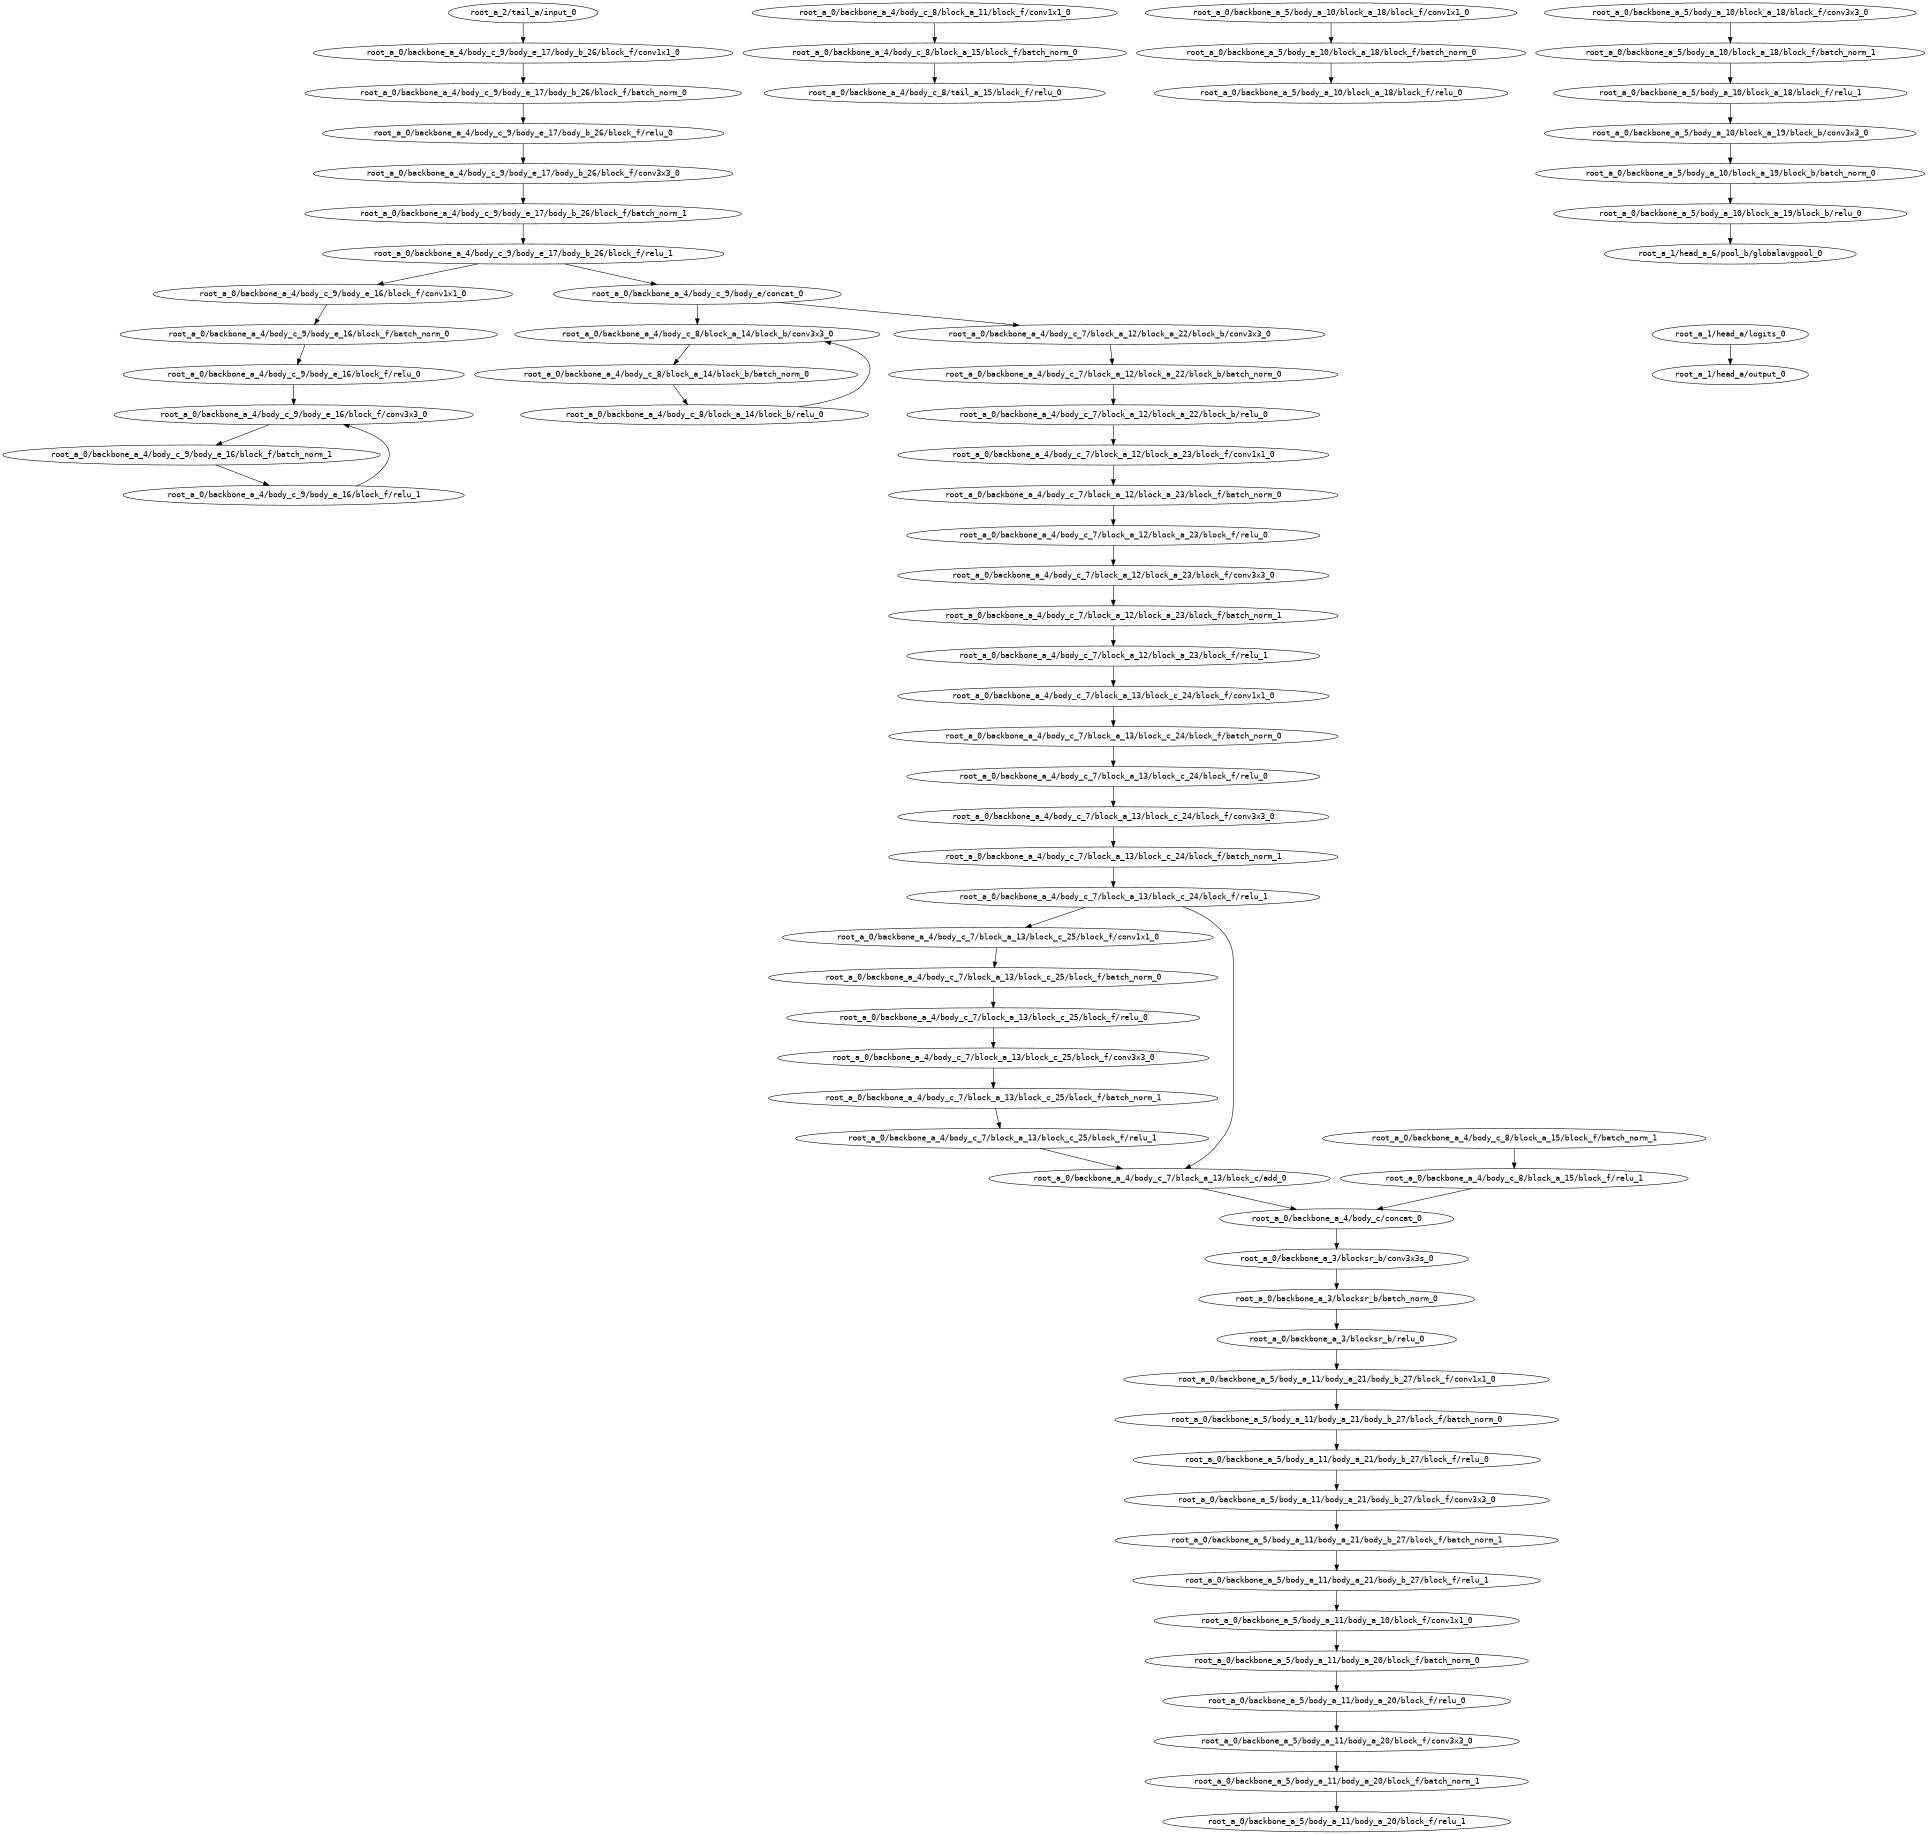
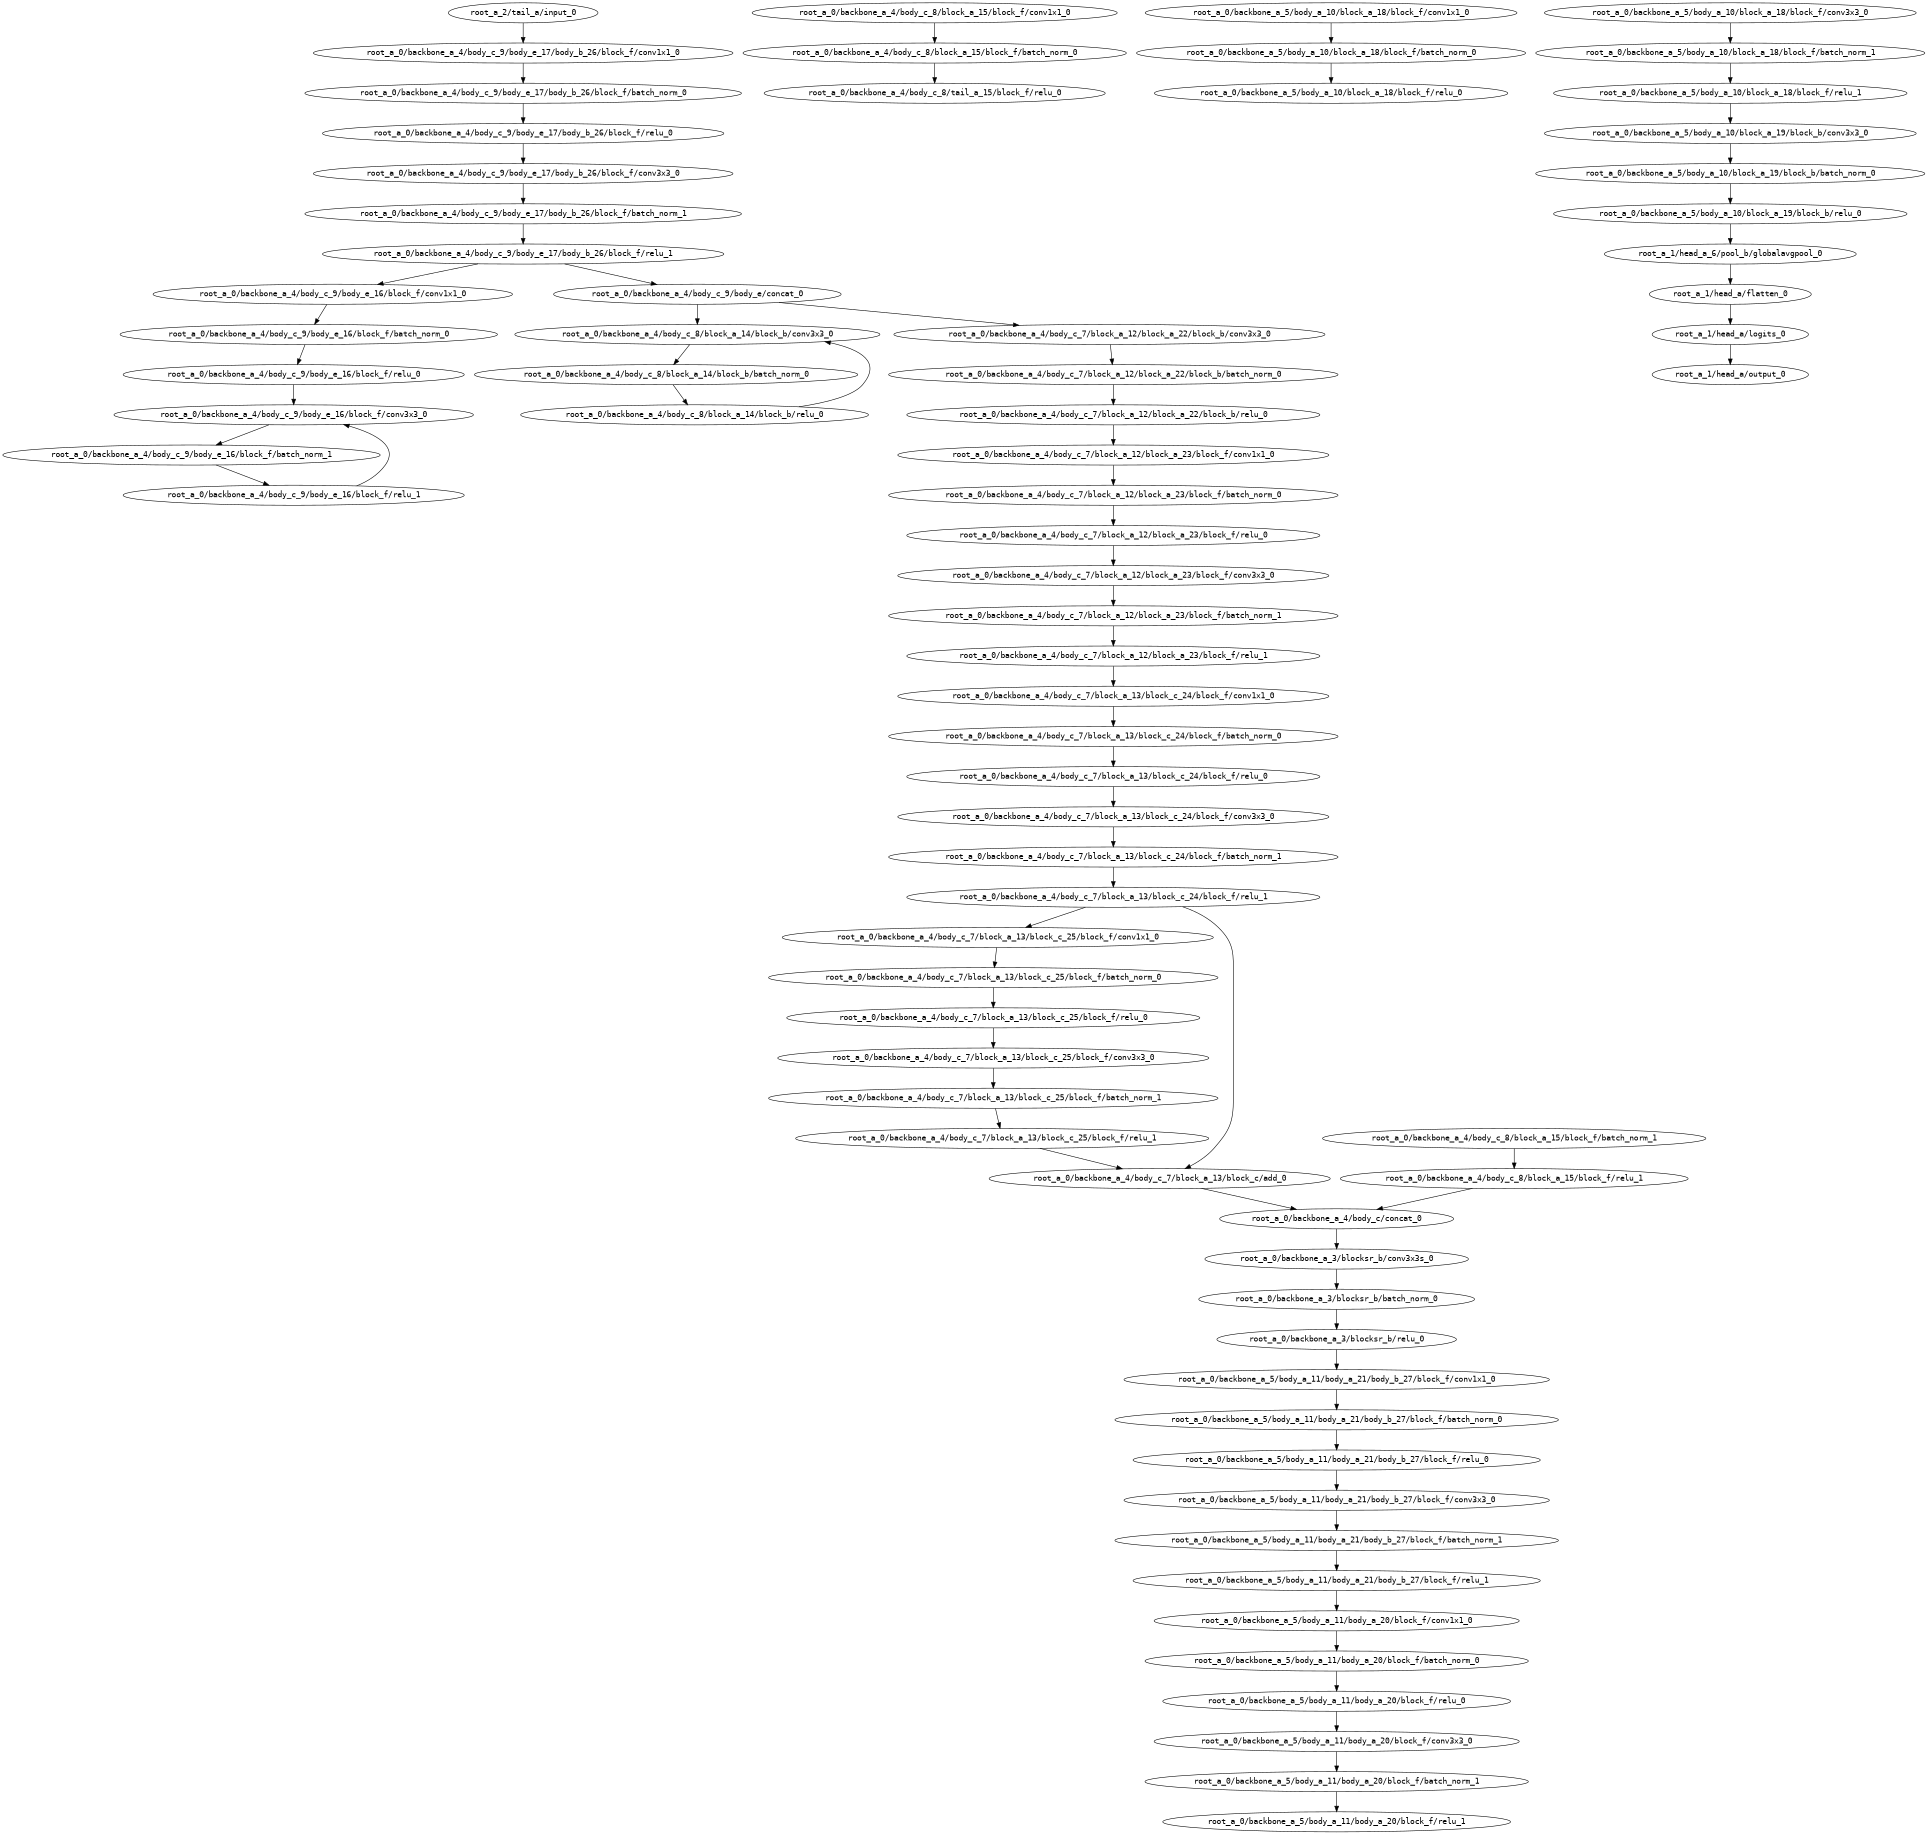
(935, 13) -> (935, 13)
none -> (1730, 294)
(1337, 1621) -> (1337, 1621)
